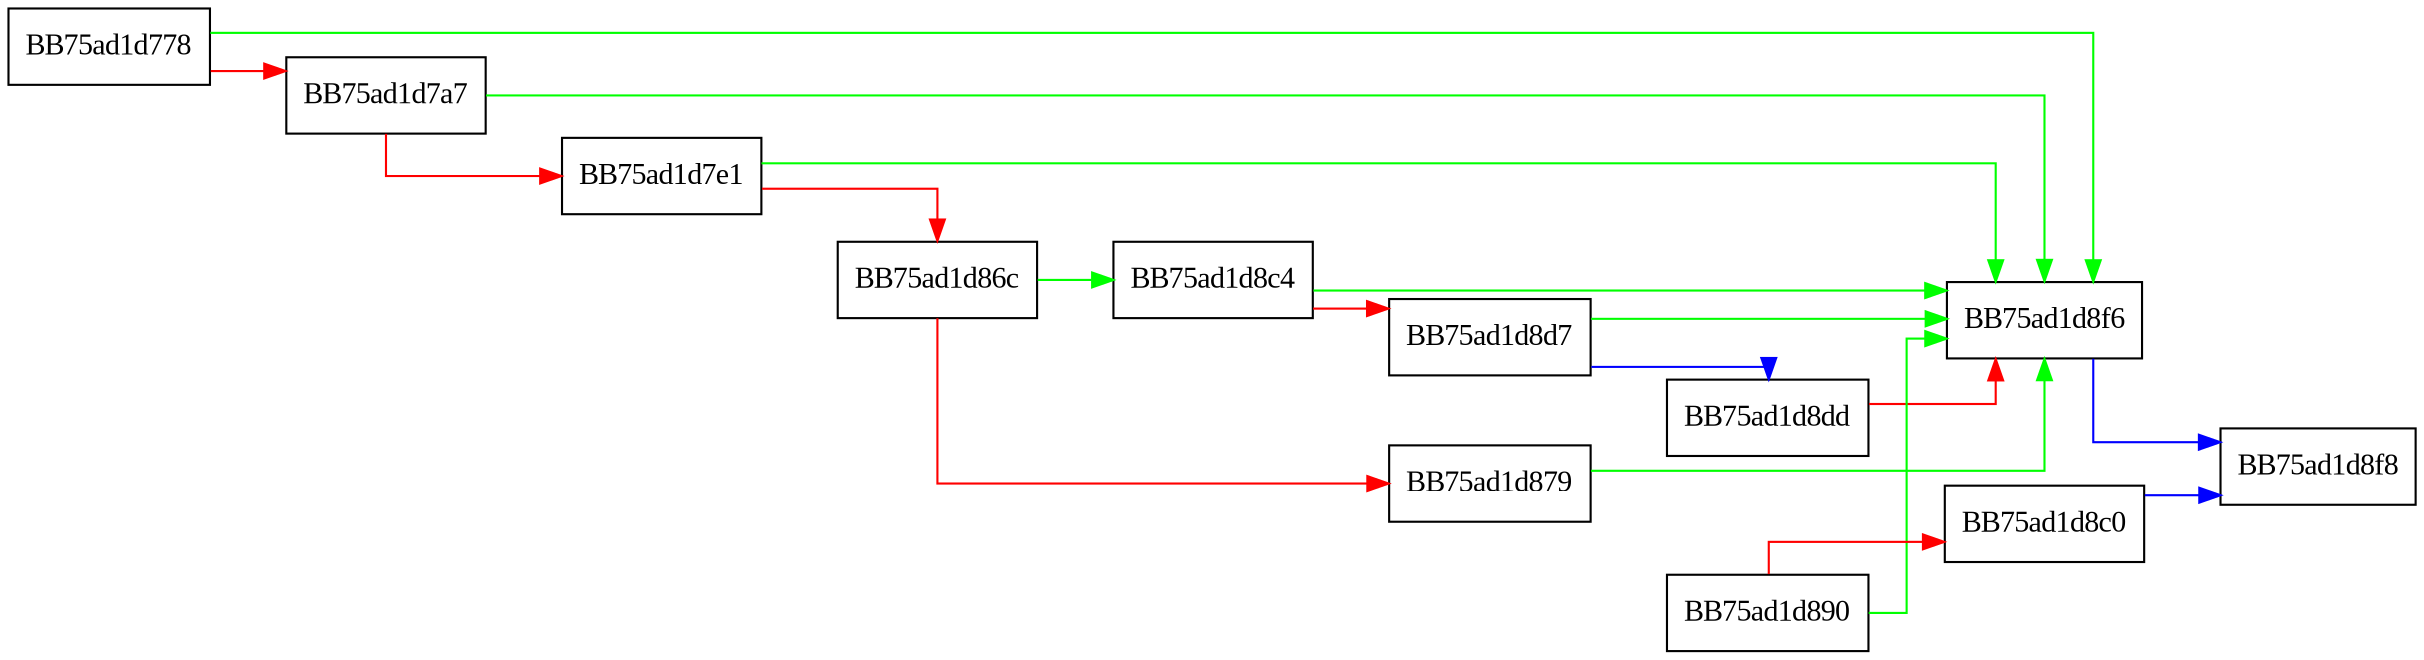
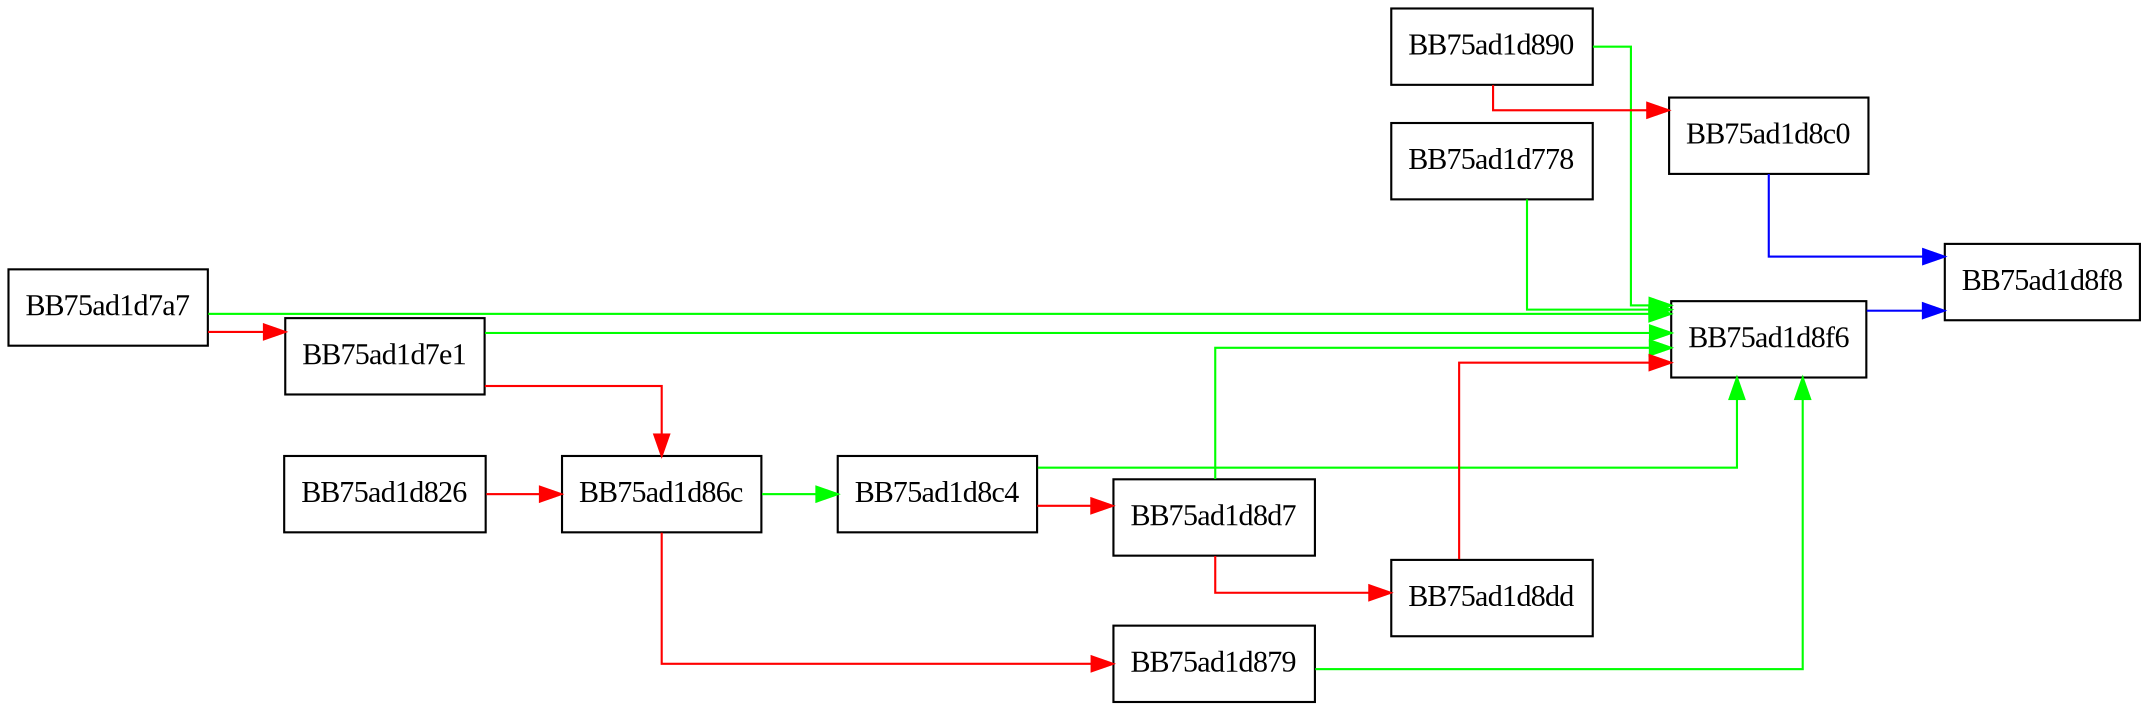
(237, 71) -> none
(1681, 367) -> (1274, 593)
none -> (385, 494)
